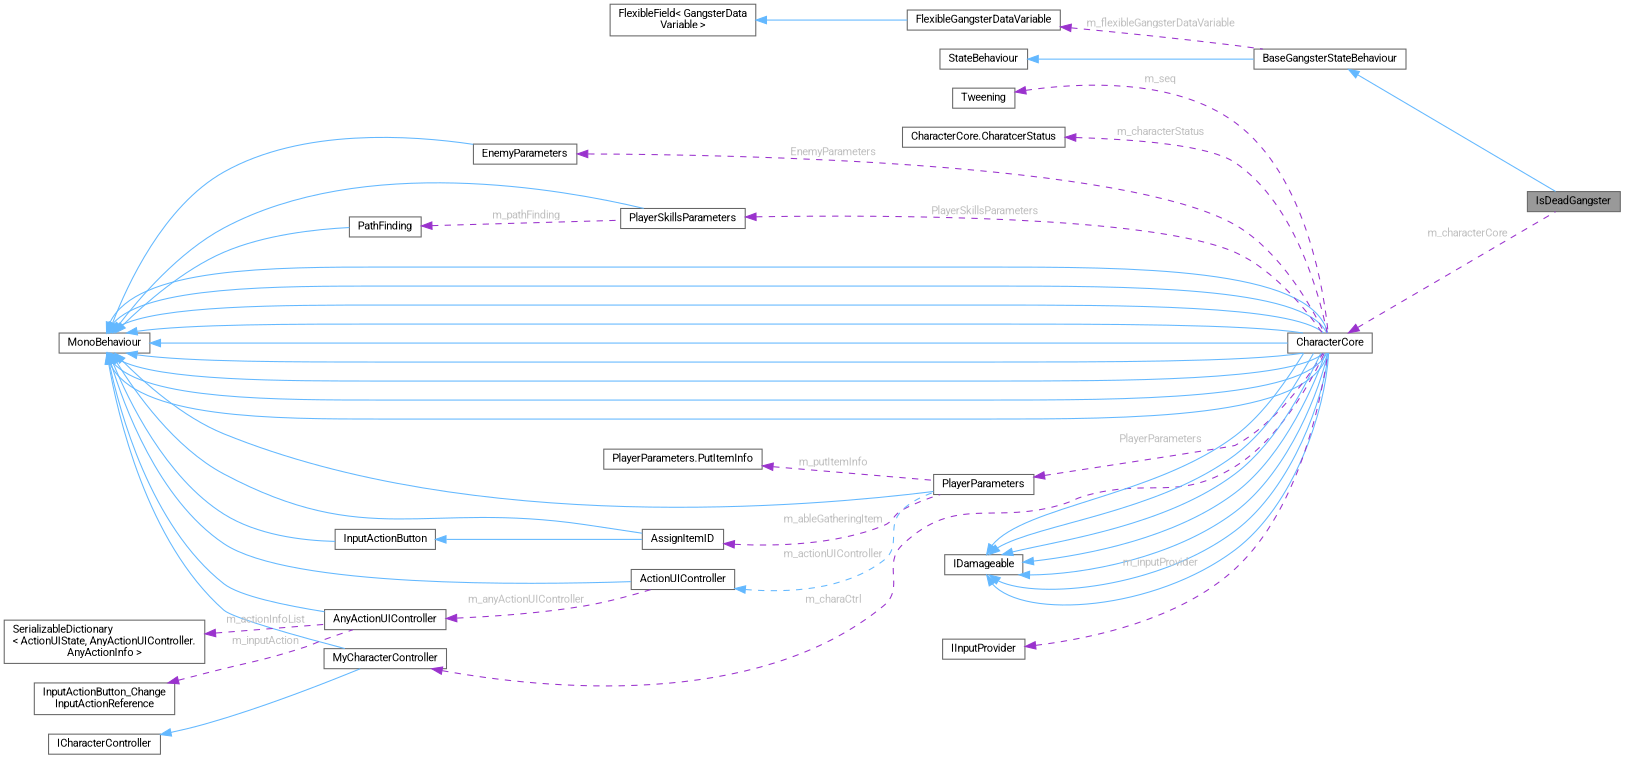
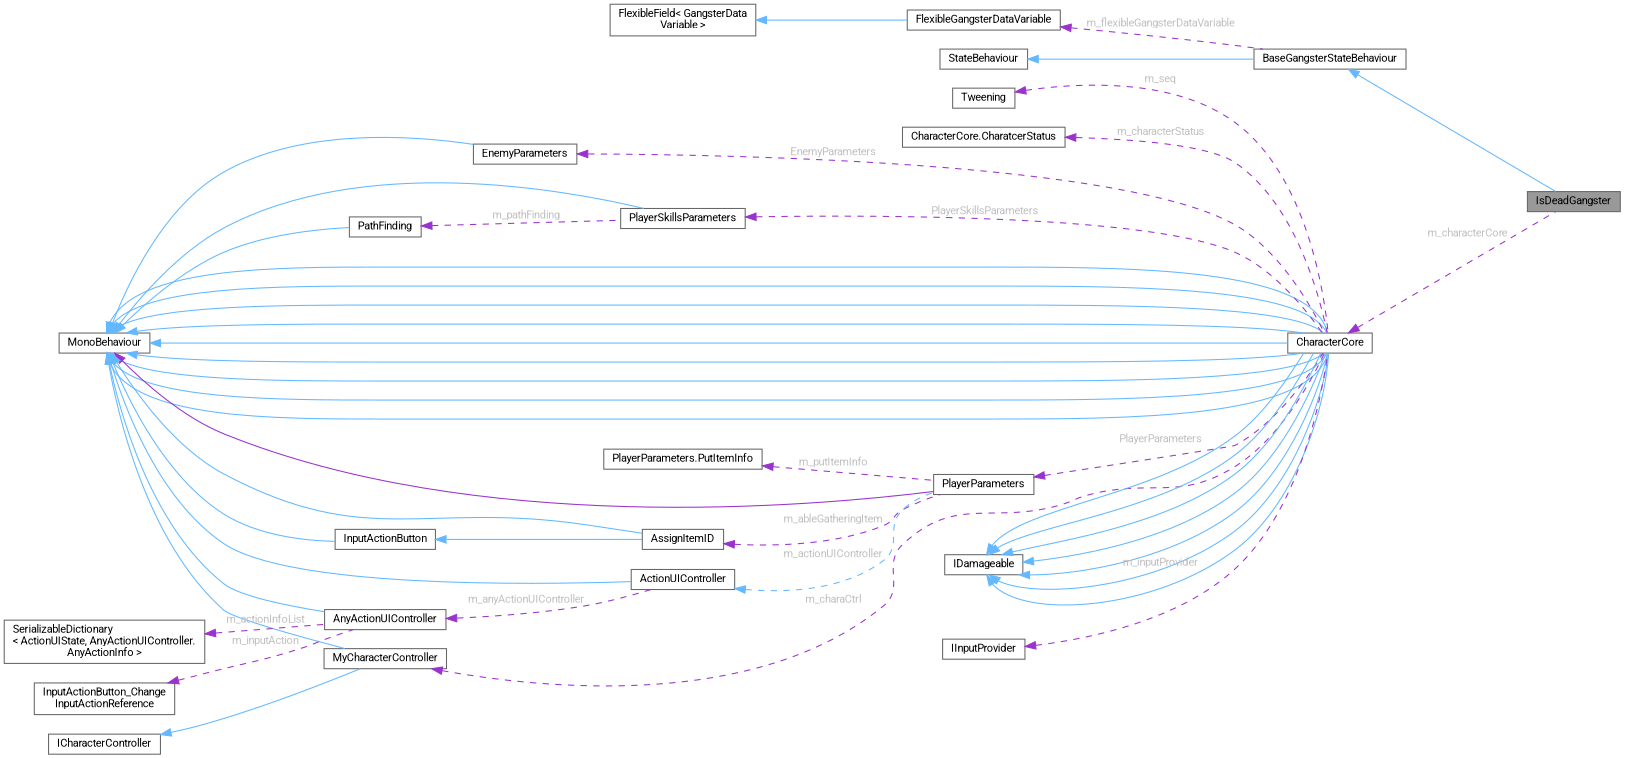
(512, 499) -> (512, 499)
